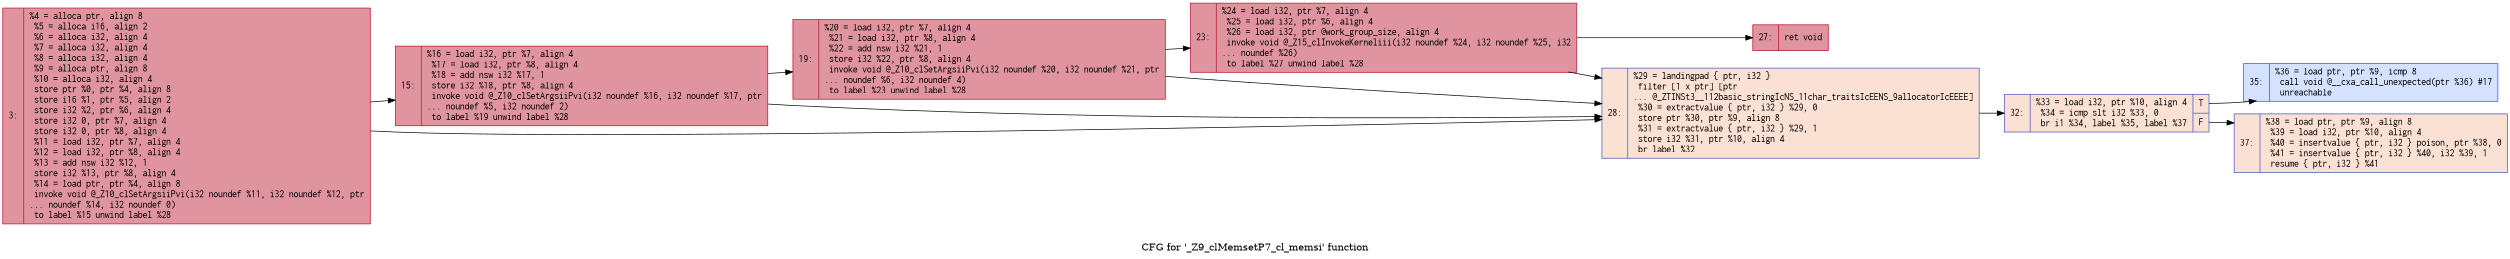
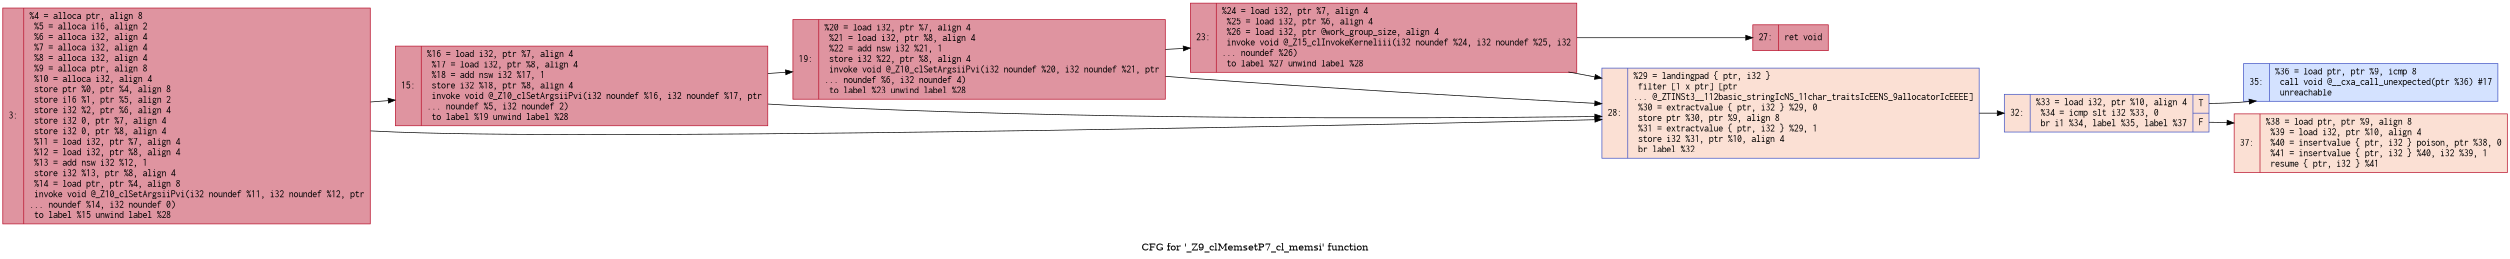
(2371, 143) -> (2371, 143)
